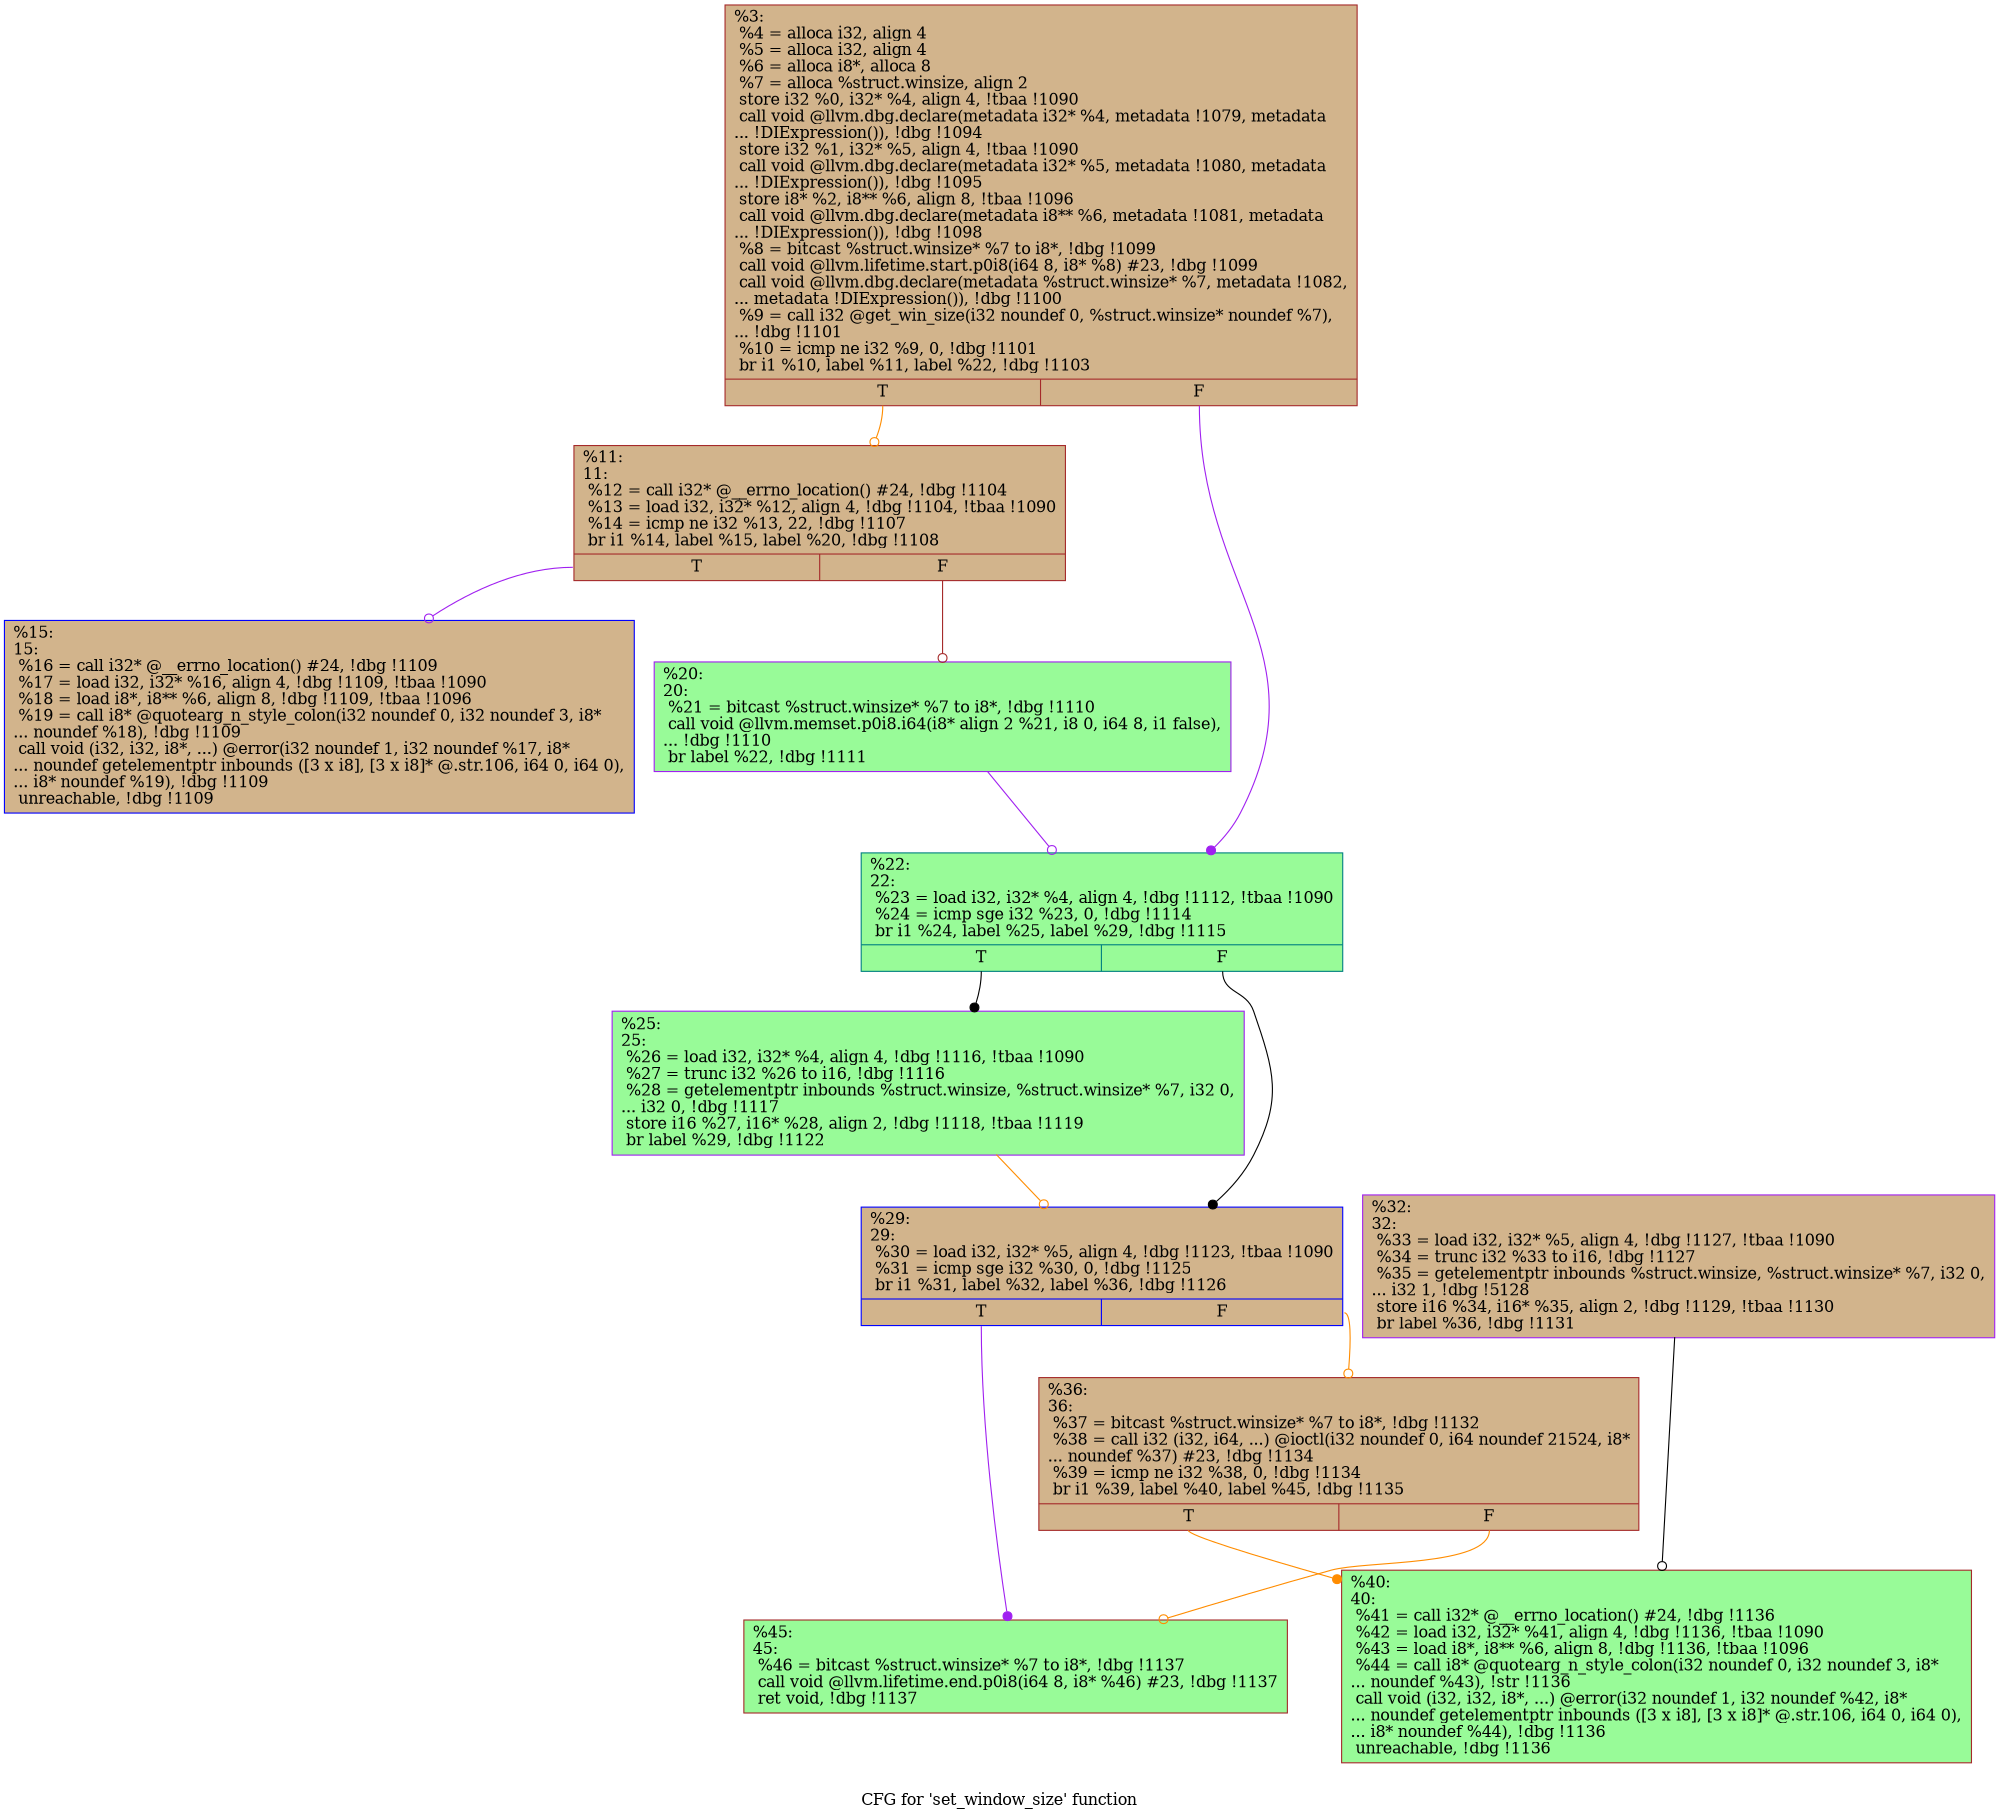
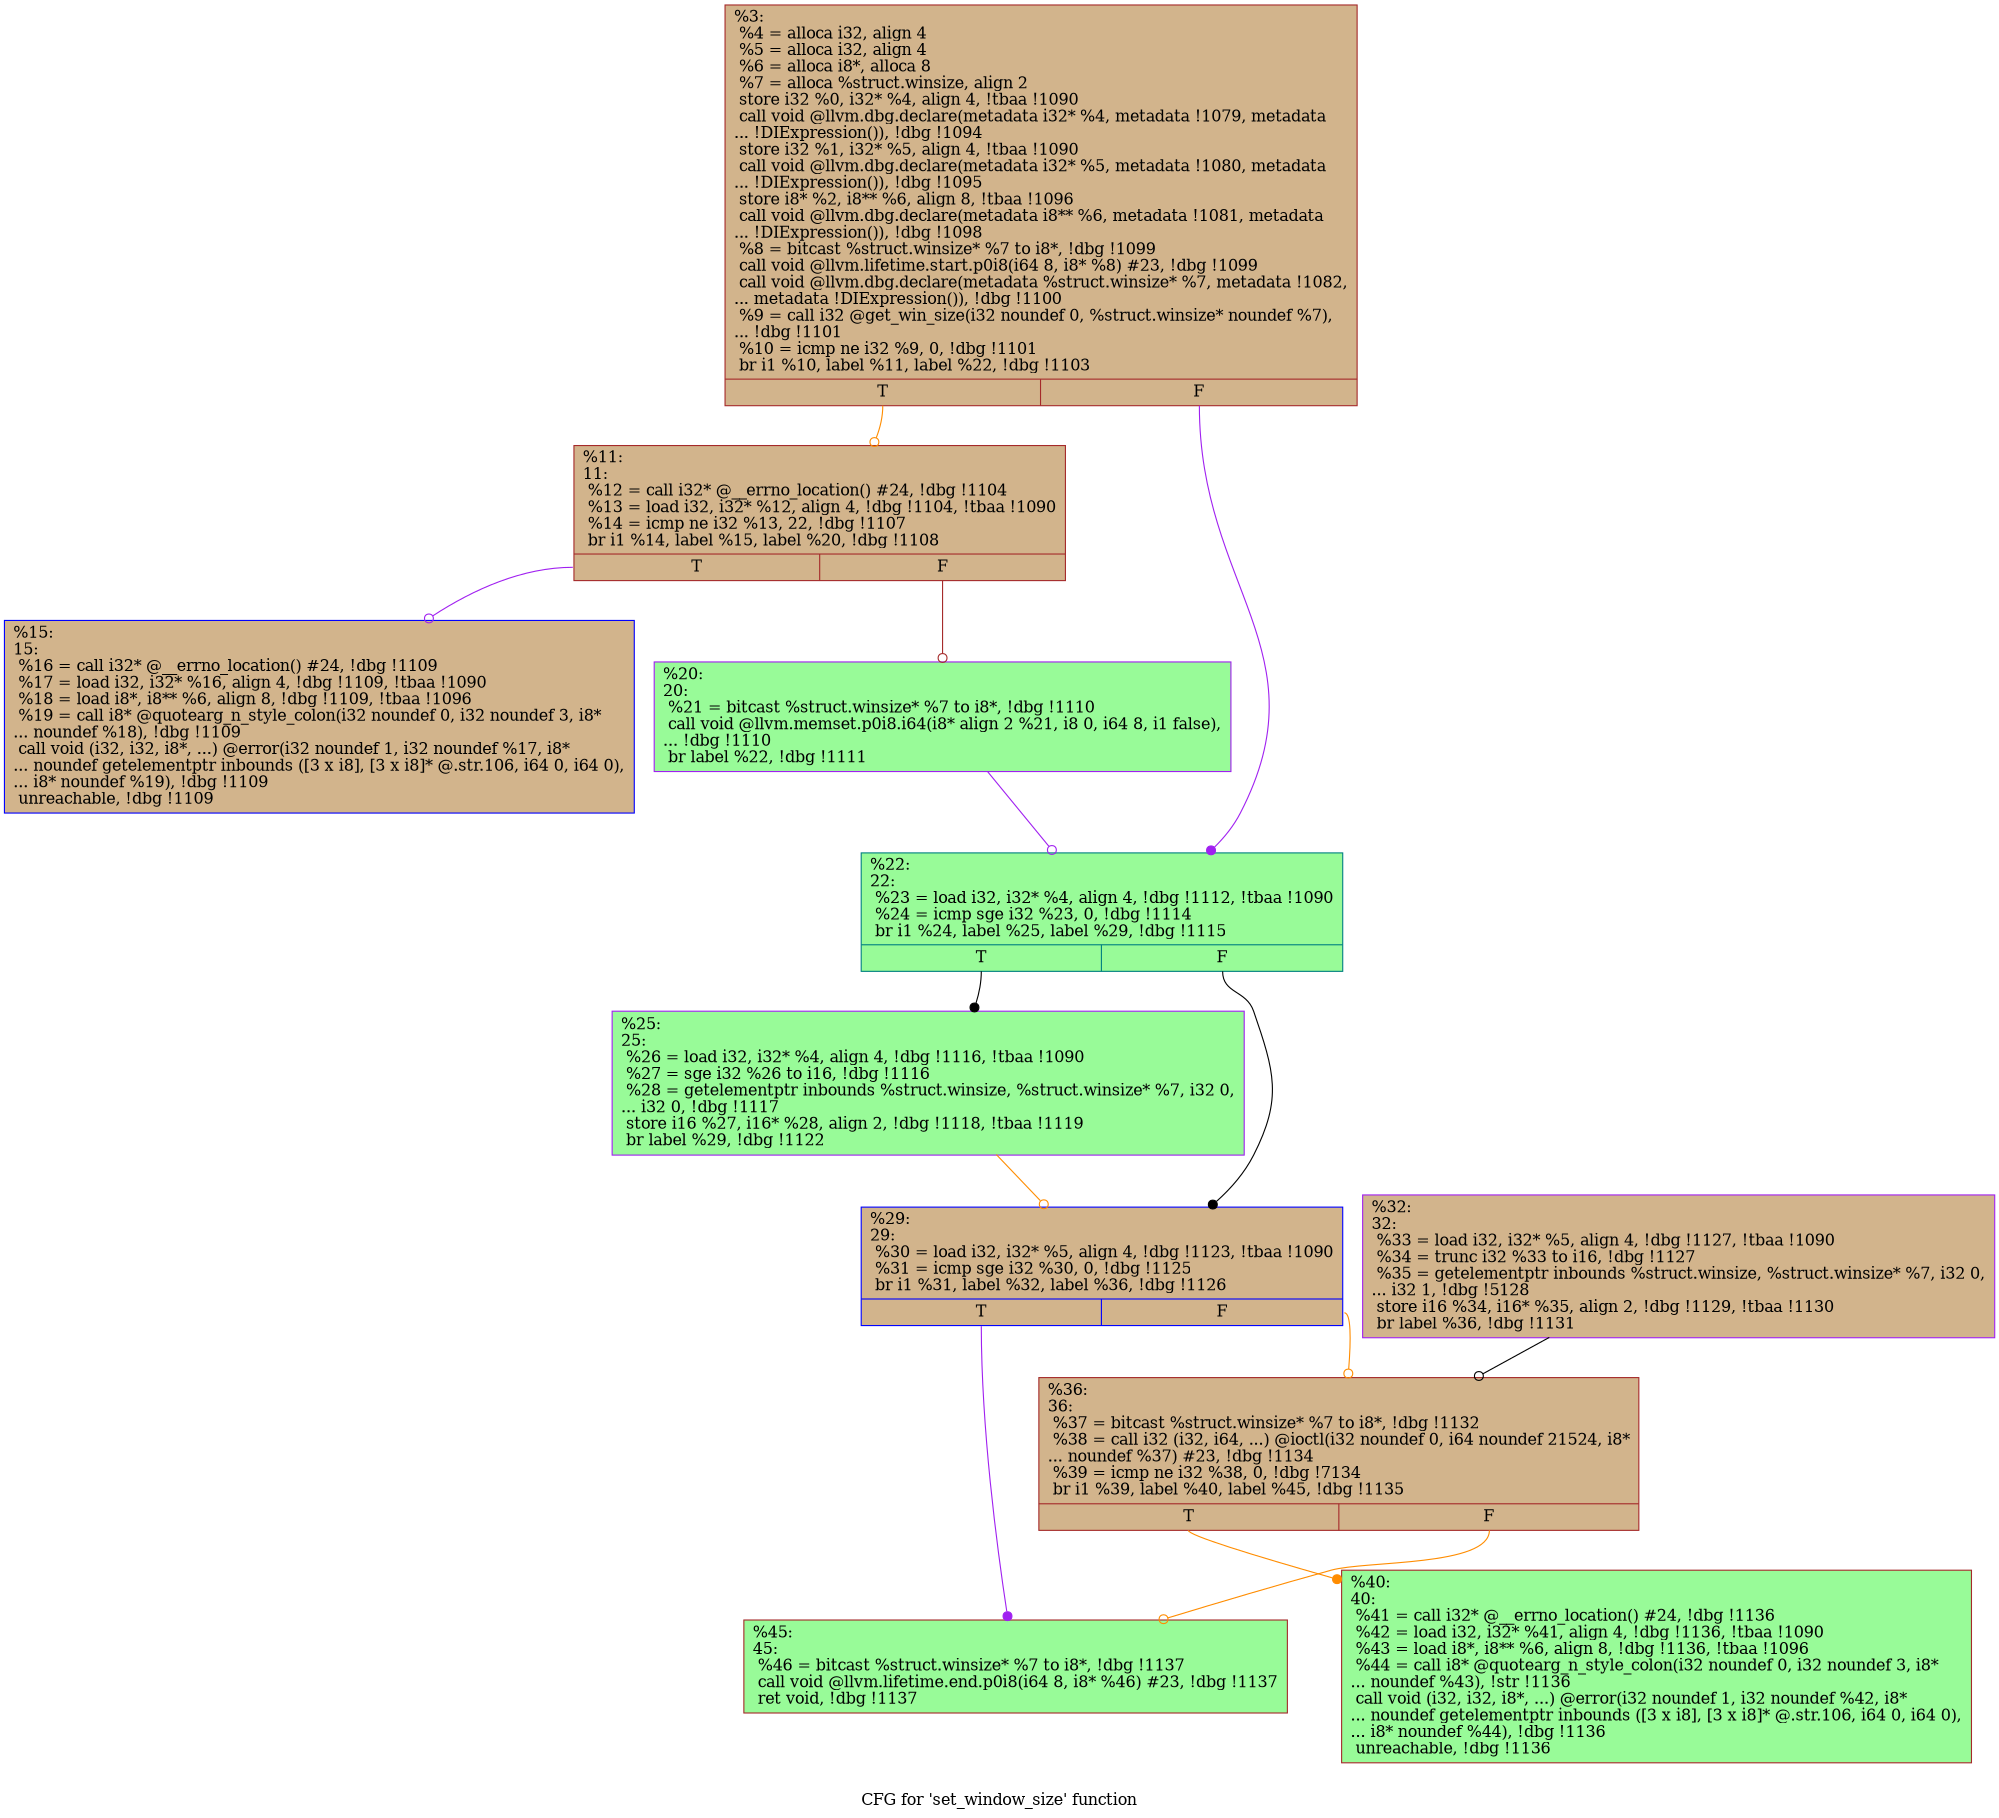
(783, 1074) -> (776, 1074)
(1668, 1449) -> (1516, 1356)
(1204, 1473) -> (1204, 1473)
